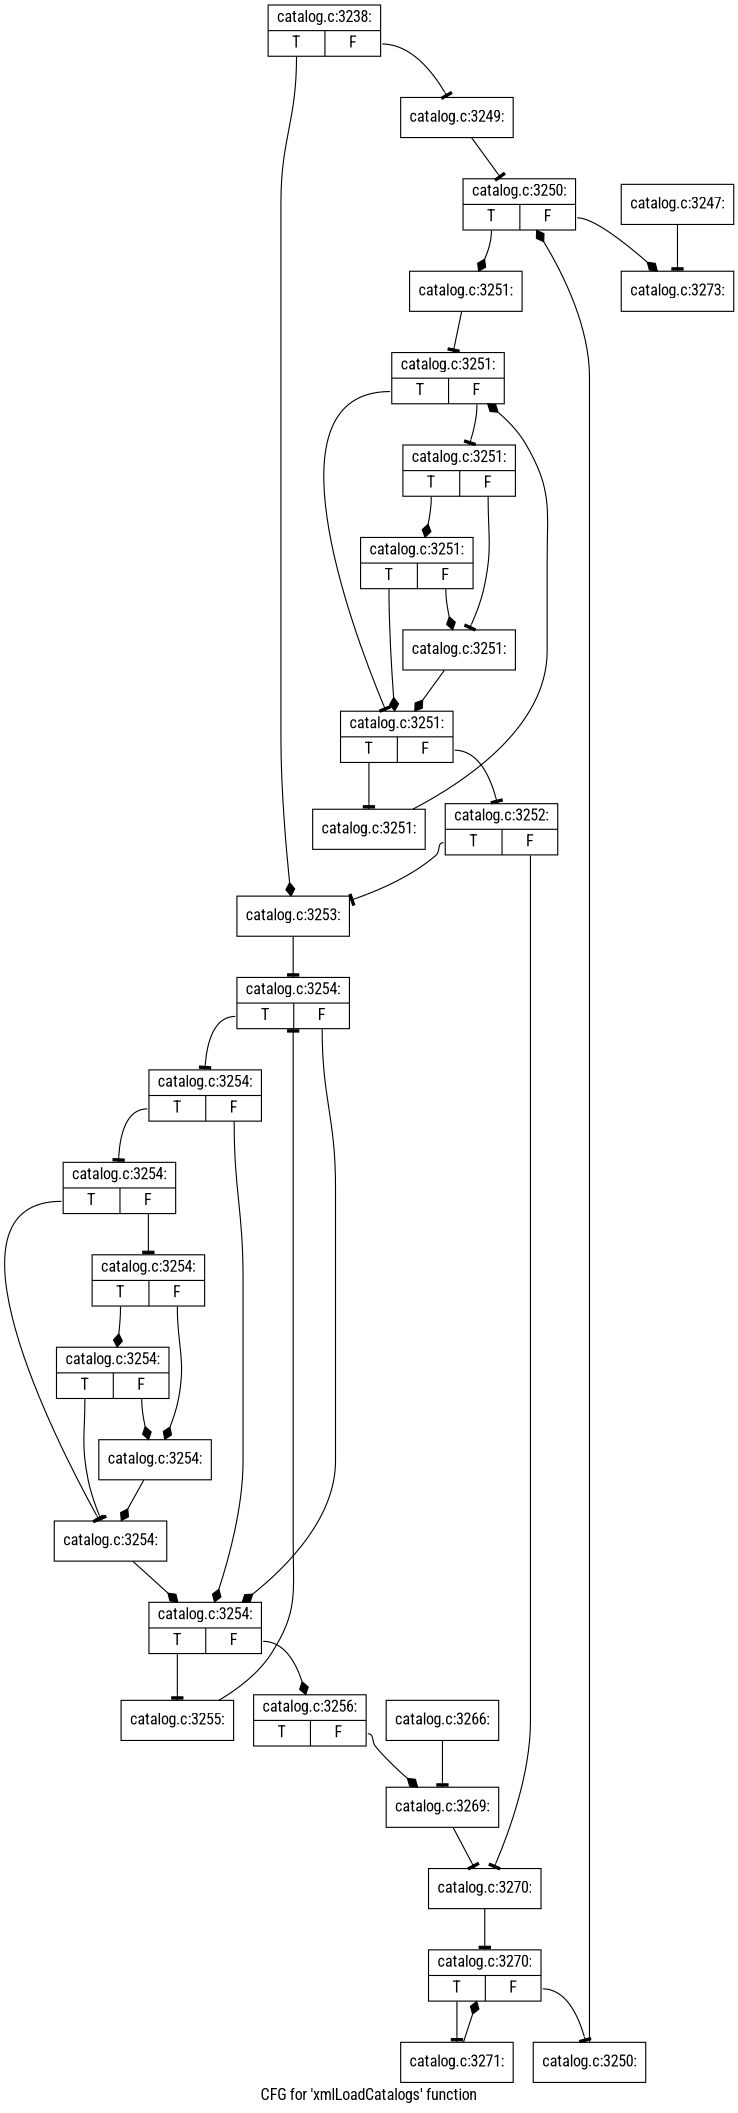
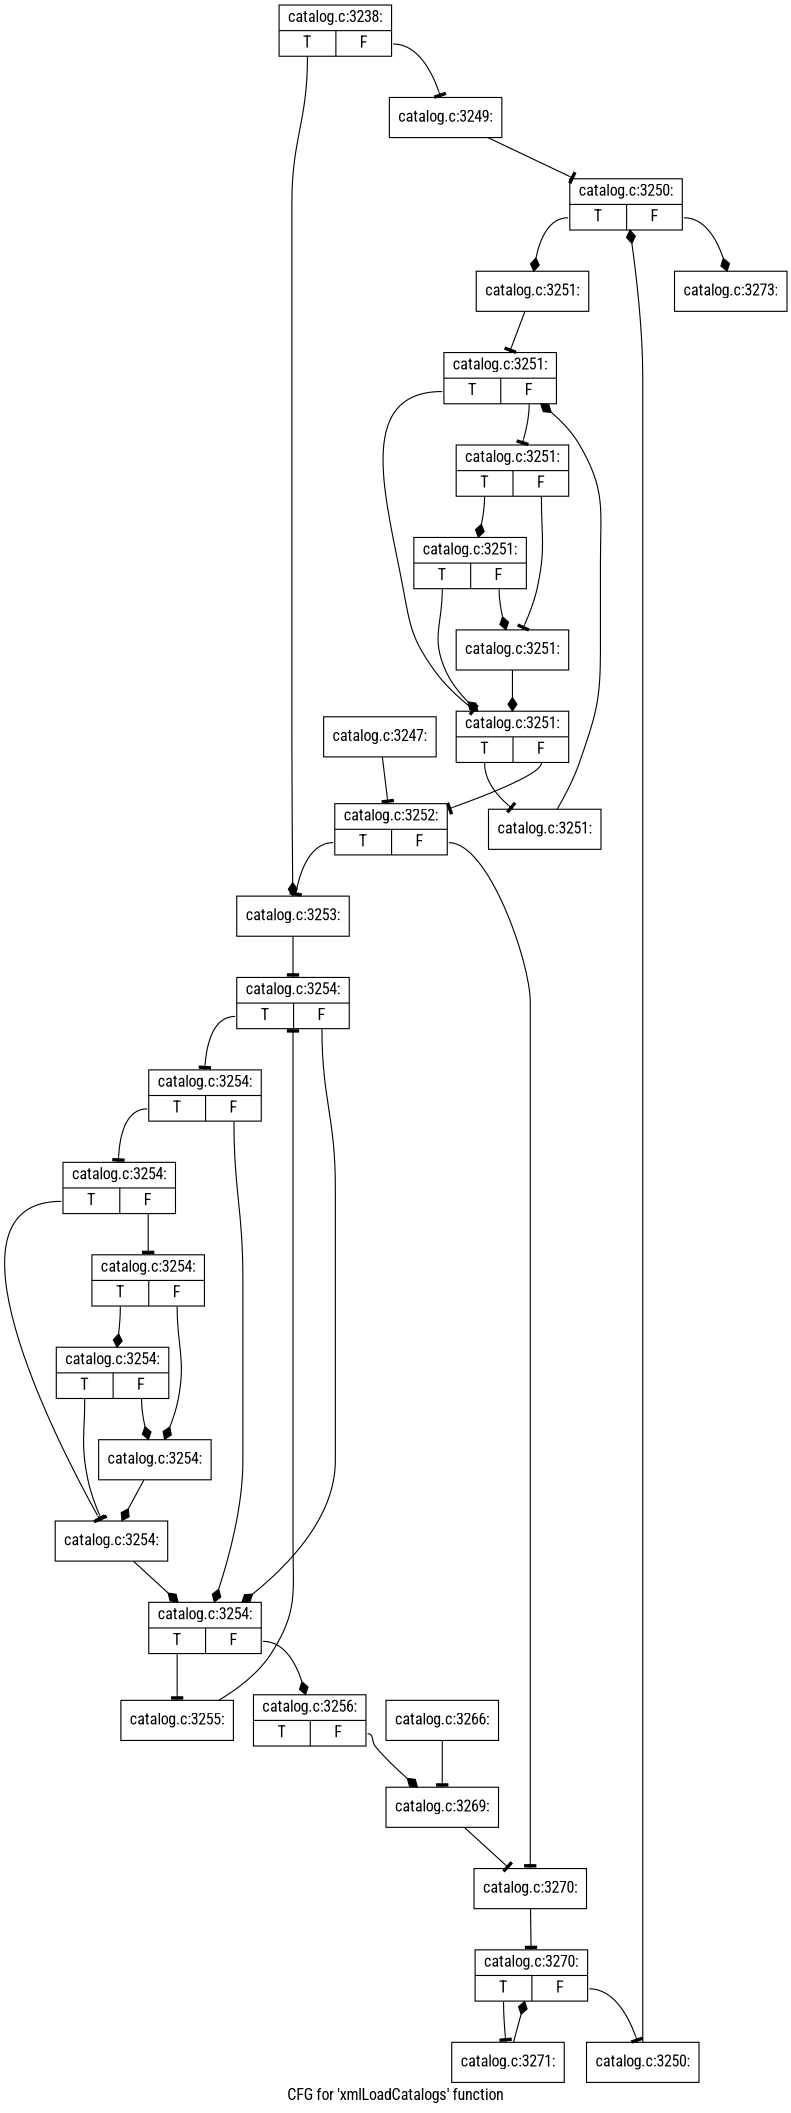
(677, 245) -> (385, 777)
